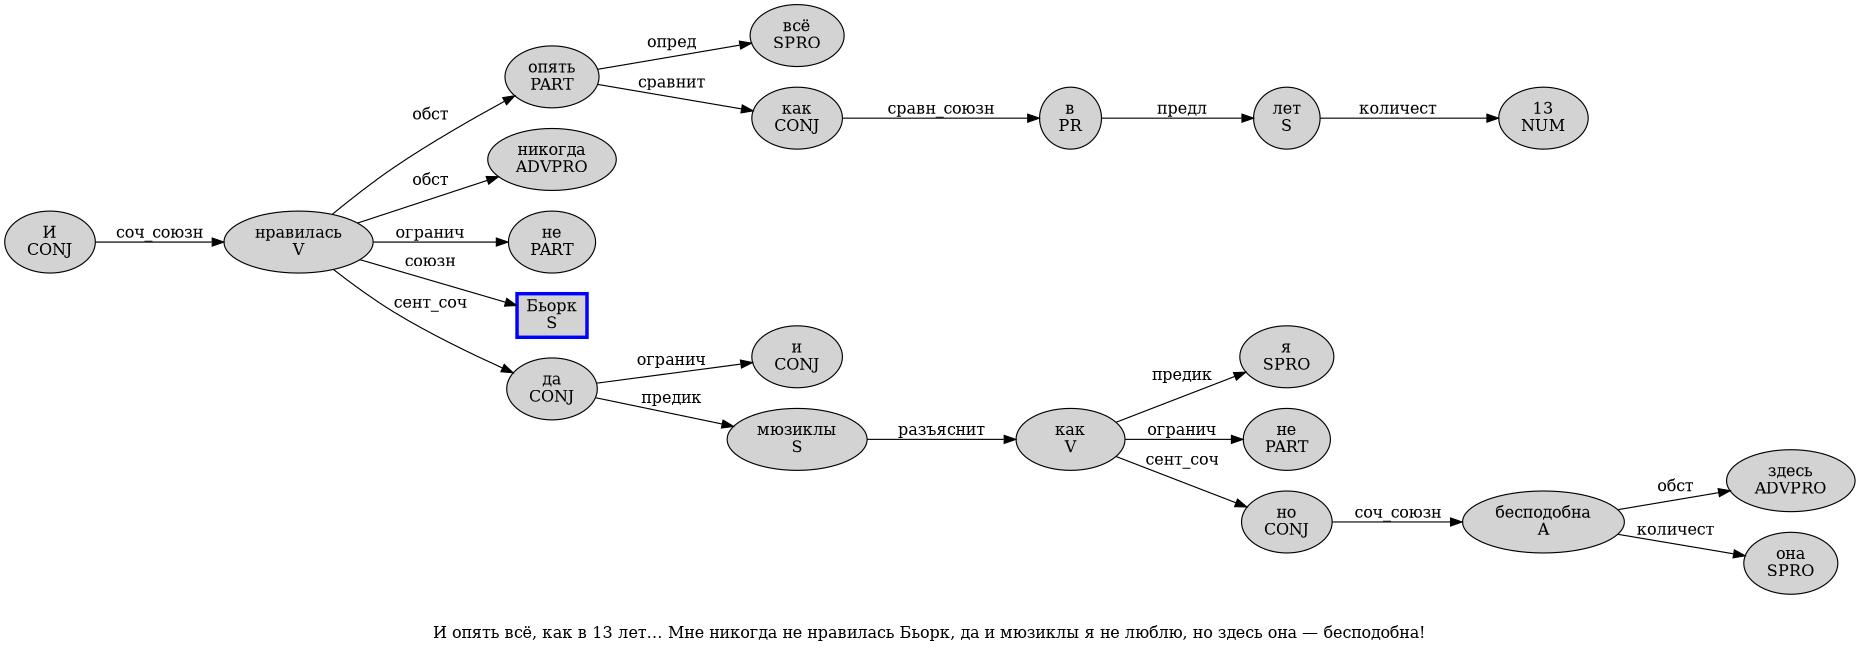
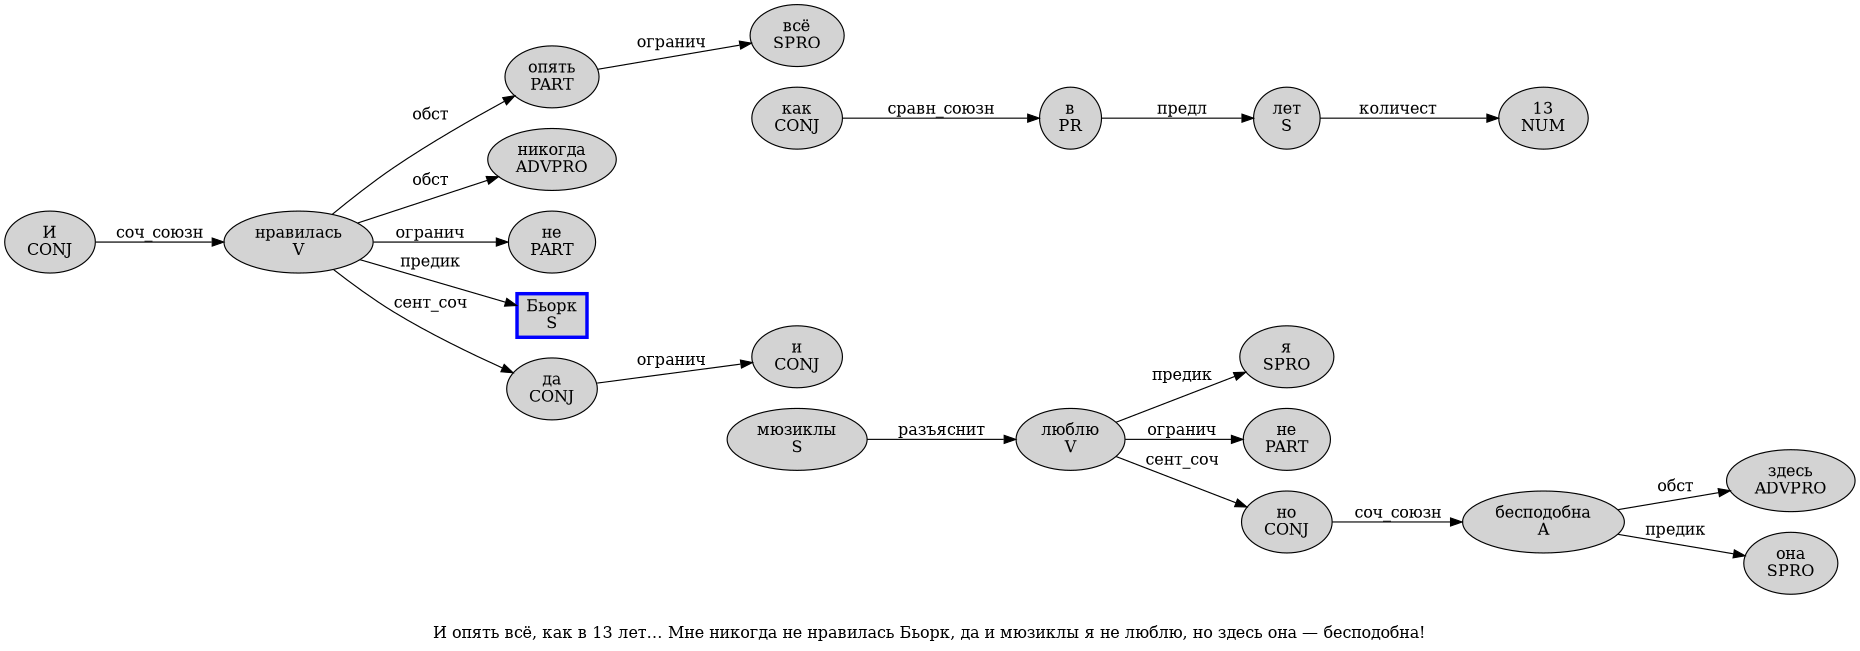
(672, 43) -> (672, 43)
(669, 97) -> none
(431, 262) -> (431, 262)
(659, 411) -> none
(1071, 439) -> (1071, 439)
(1676, 531) -> (1676, 531)
